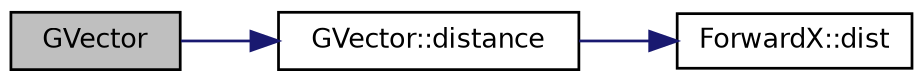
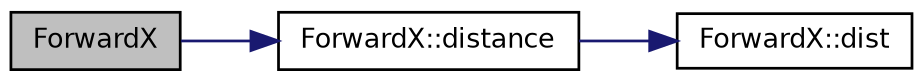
(96, 41) -> (96, 41)
(429, 41) -> (429, 41)
